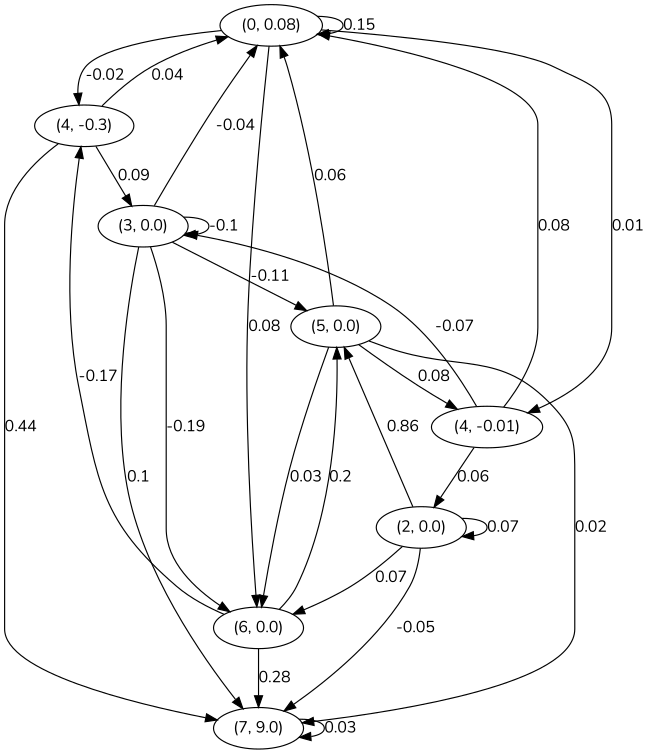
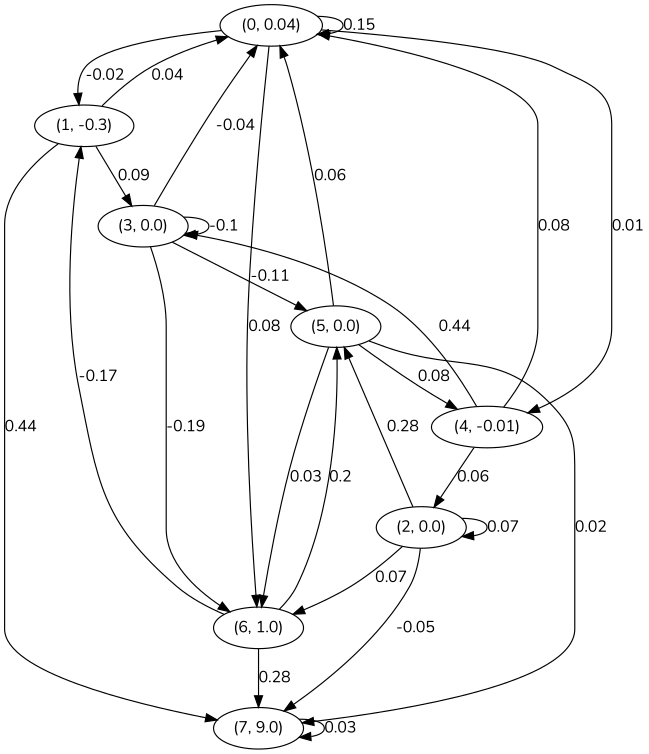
(271, 25) -> (271, 25)
(84, 126) -> (84, 126)
(455, 327) -> (455, 327)
(403, 427) -> (403, 427)
(127, 486) -> none
(259, 628) -> (259, 628)
